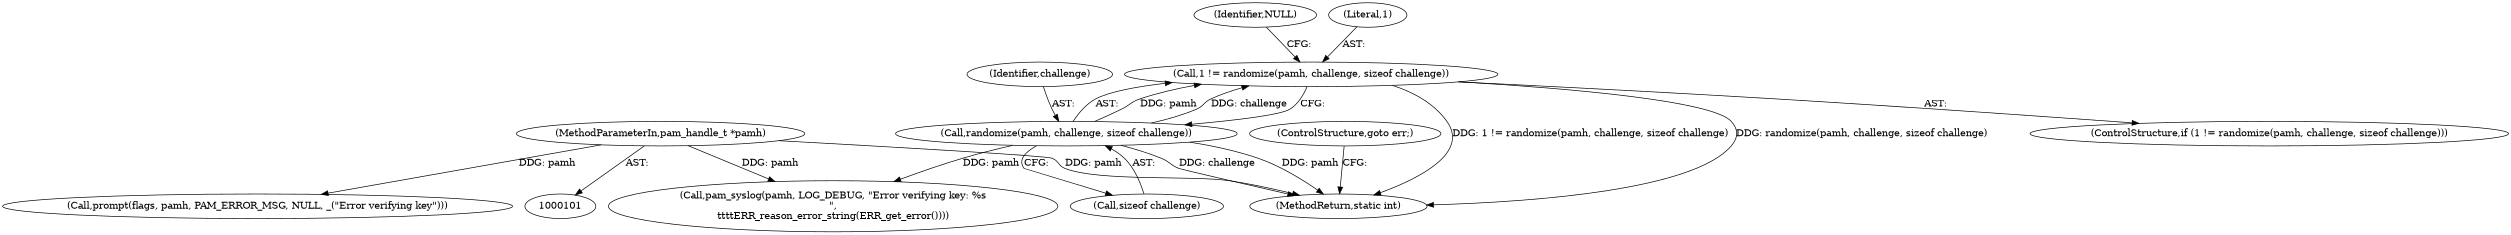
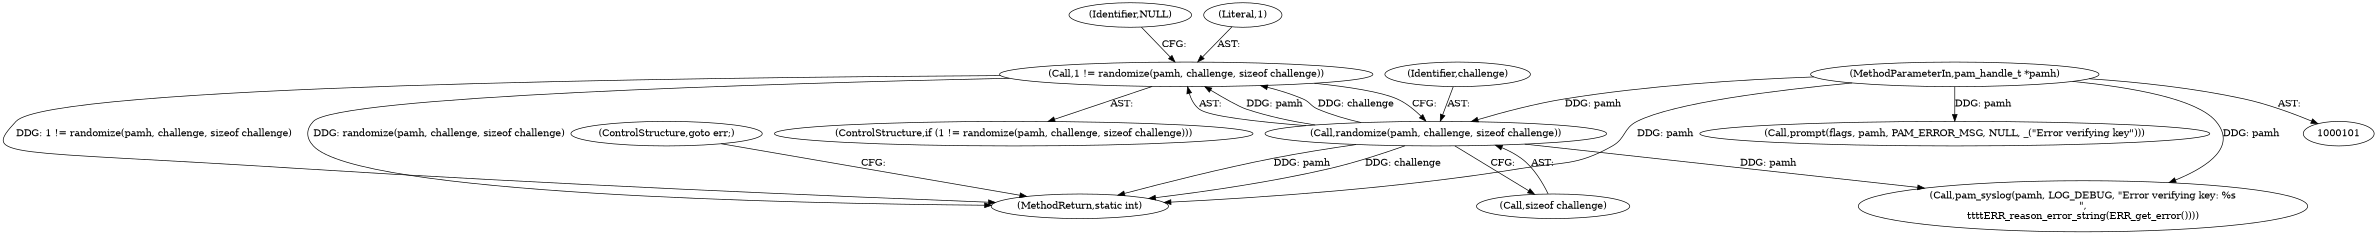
none -> (1645, 88)
